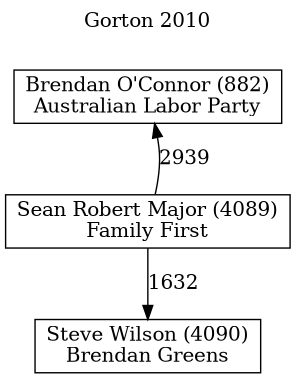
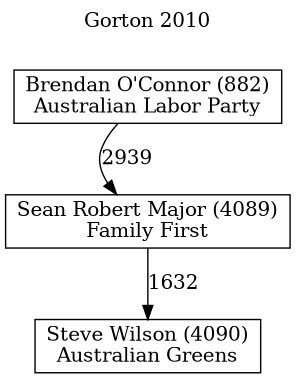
(159, 166) -> (101, 152)
(148, 346) -> (148, 346)
